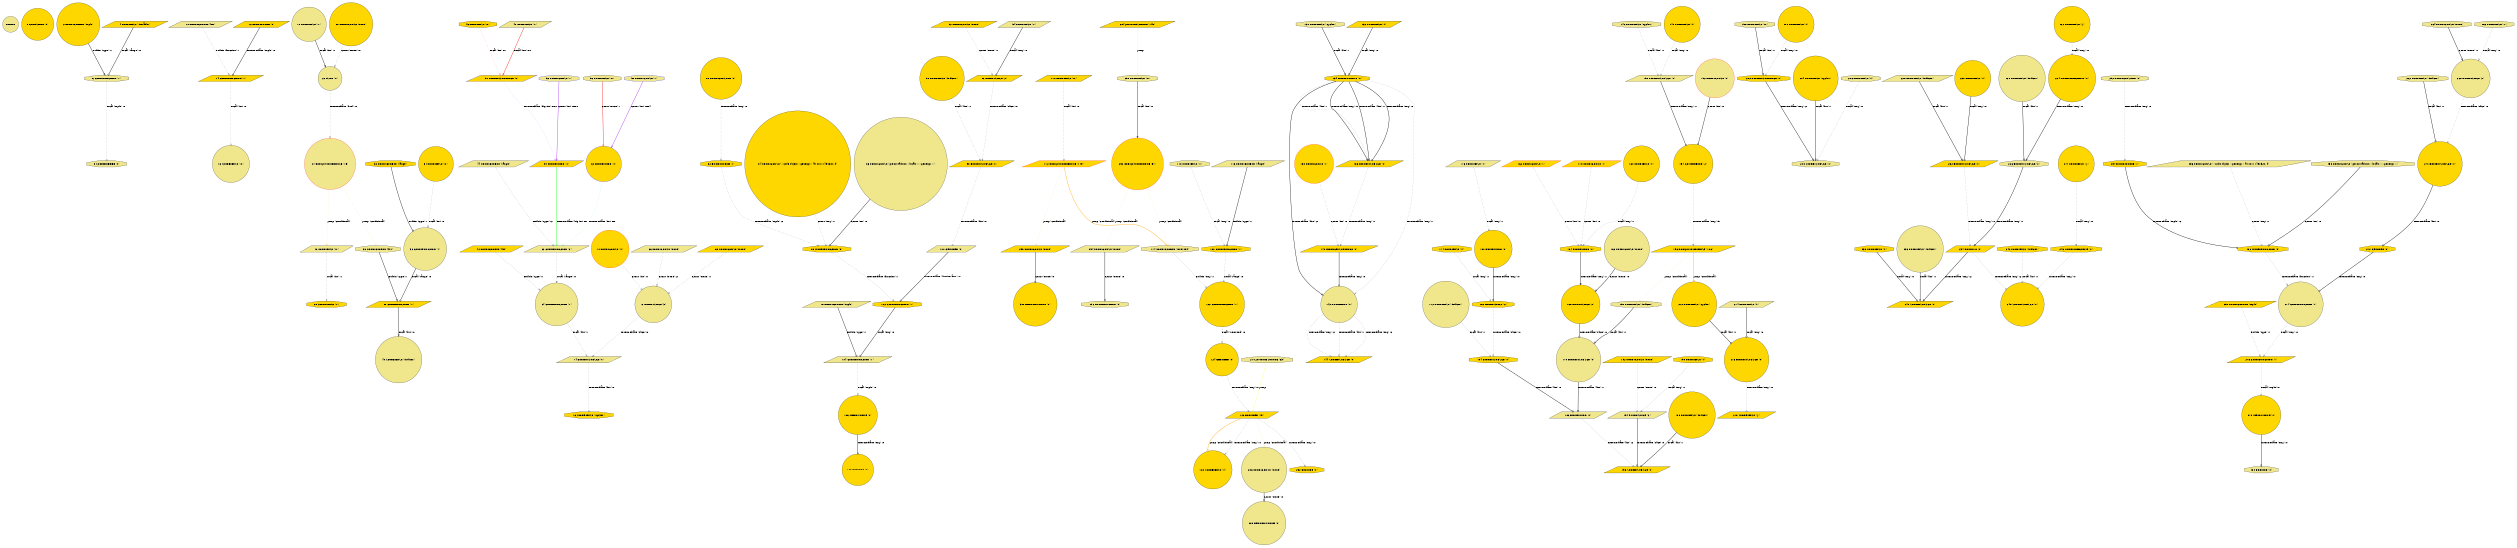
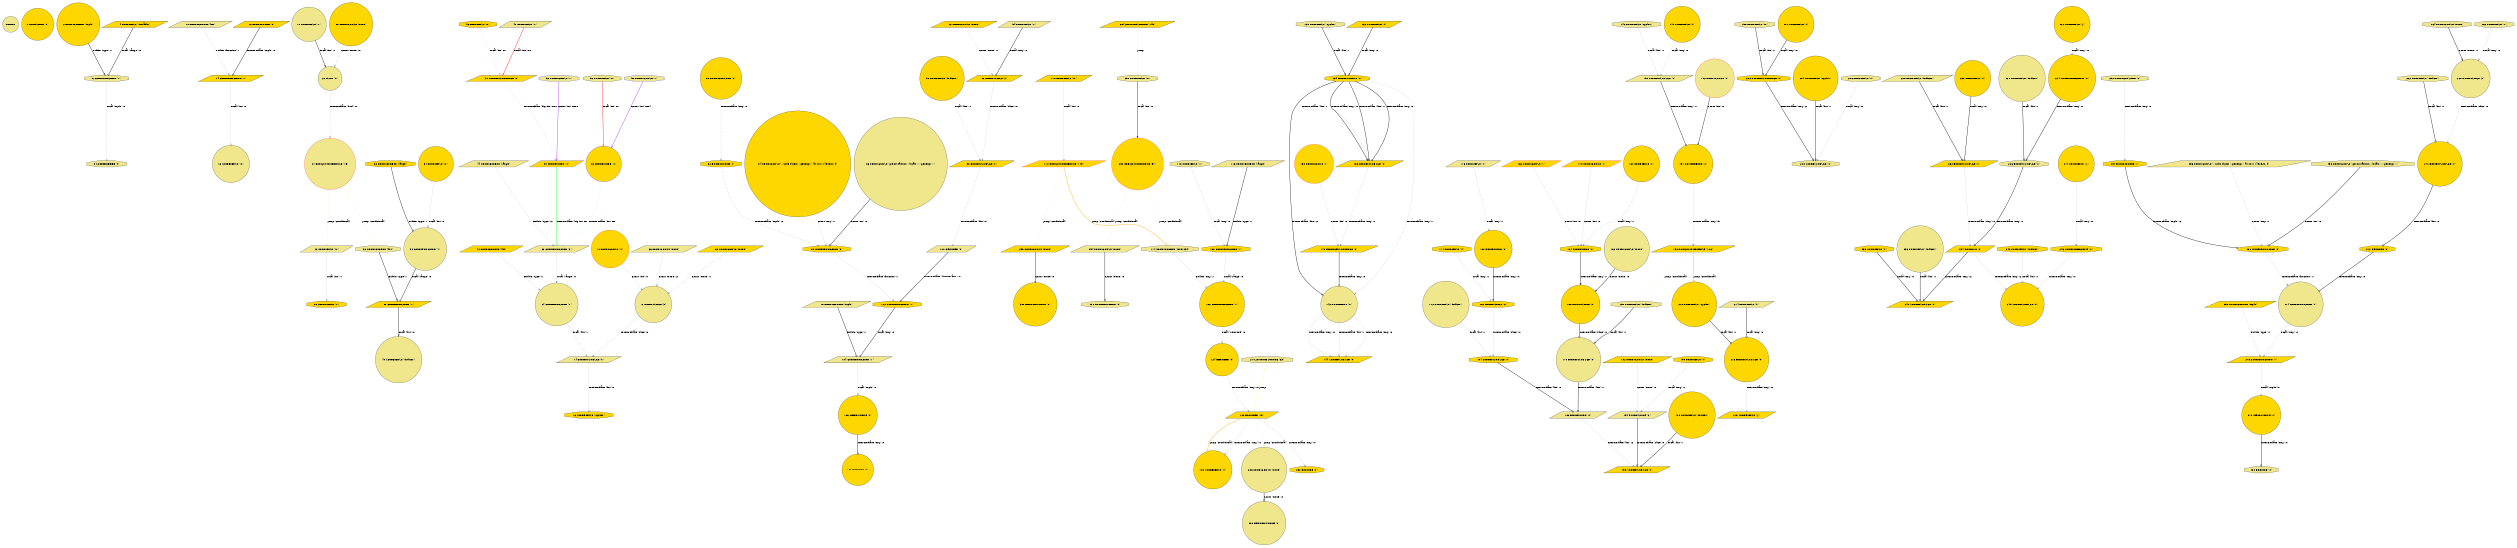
(1777, 57) -> (1777, 57)
(611, 106) -> (611, 106)
